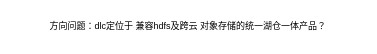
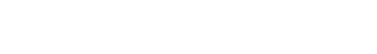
(188, 27) -> none
